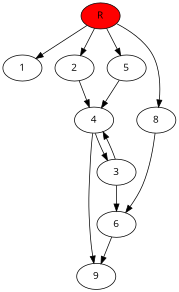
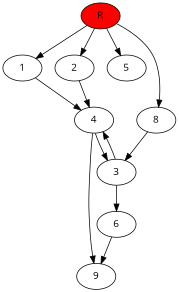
(112, 91) -> (55, 92)
(147, 172) -> (139, 143)
